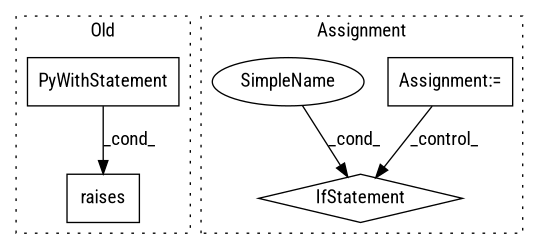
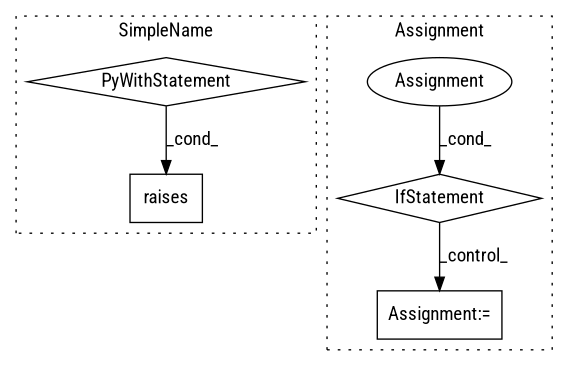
(103, 31) -> (166, 31)
(103, 82) -> (166, 82)
(288, 82) -> (440, 82)
(408, 137) -> (440, 250)
